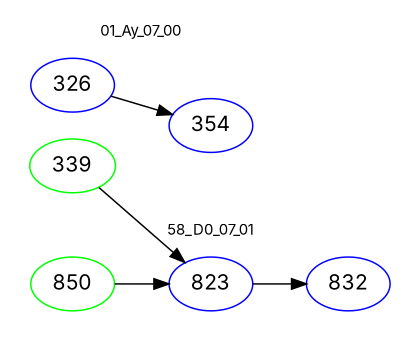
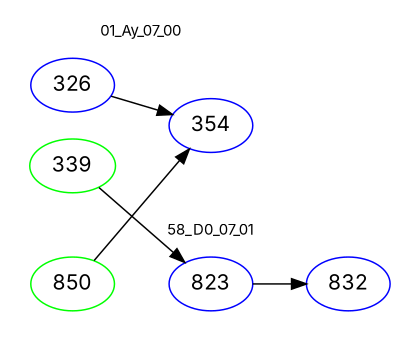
(134, 284) -> (150, 195)
